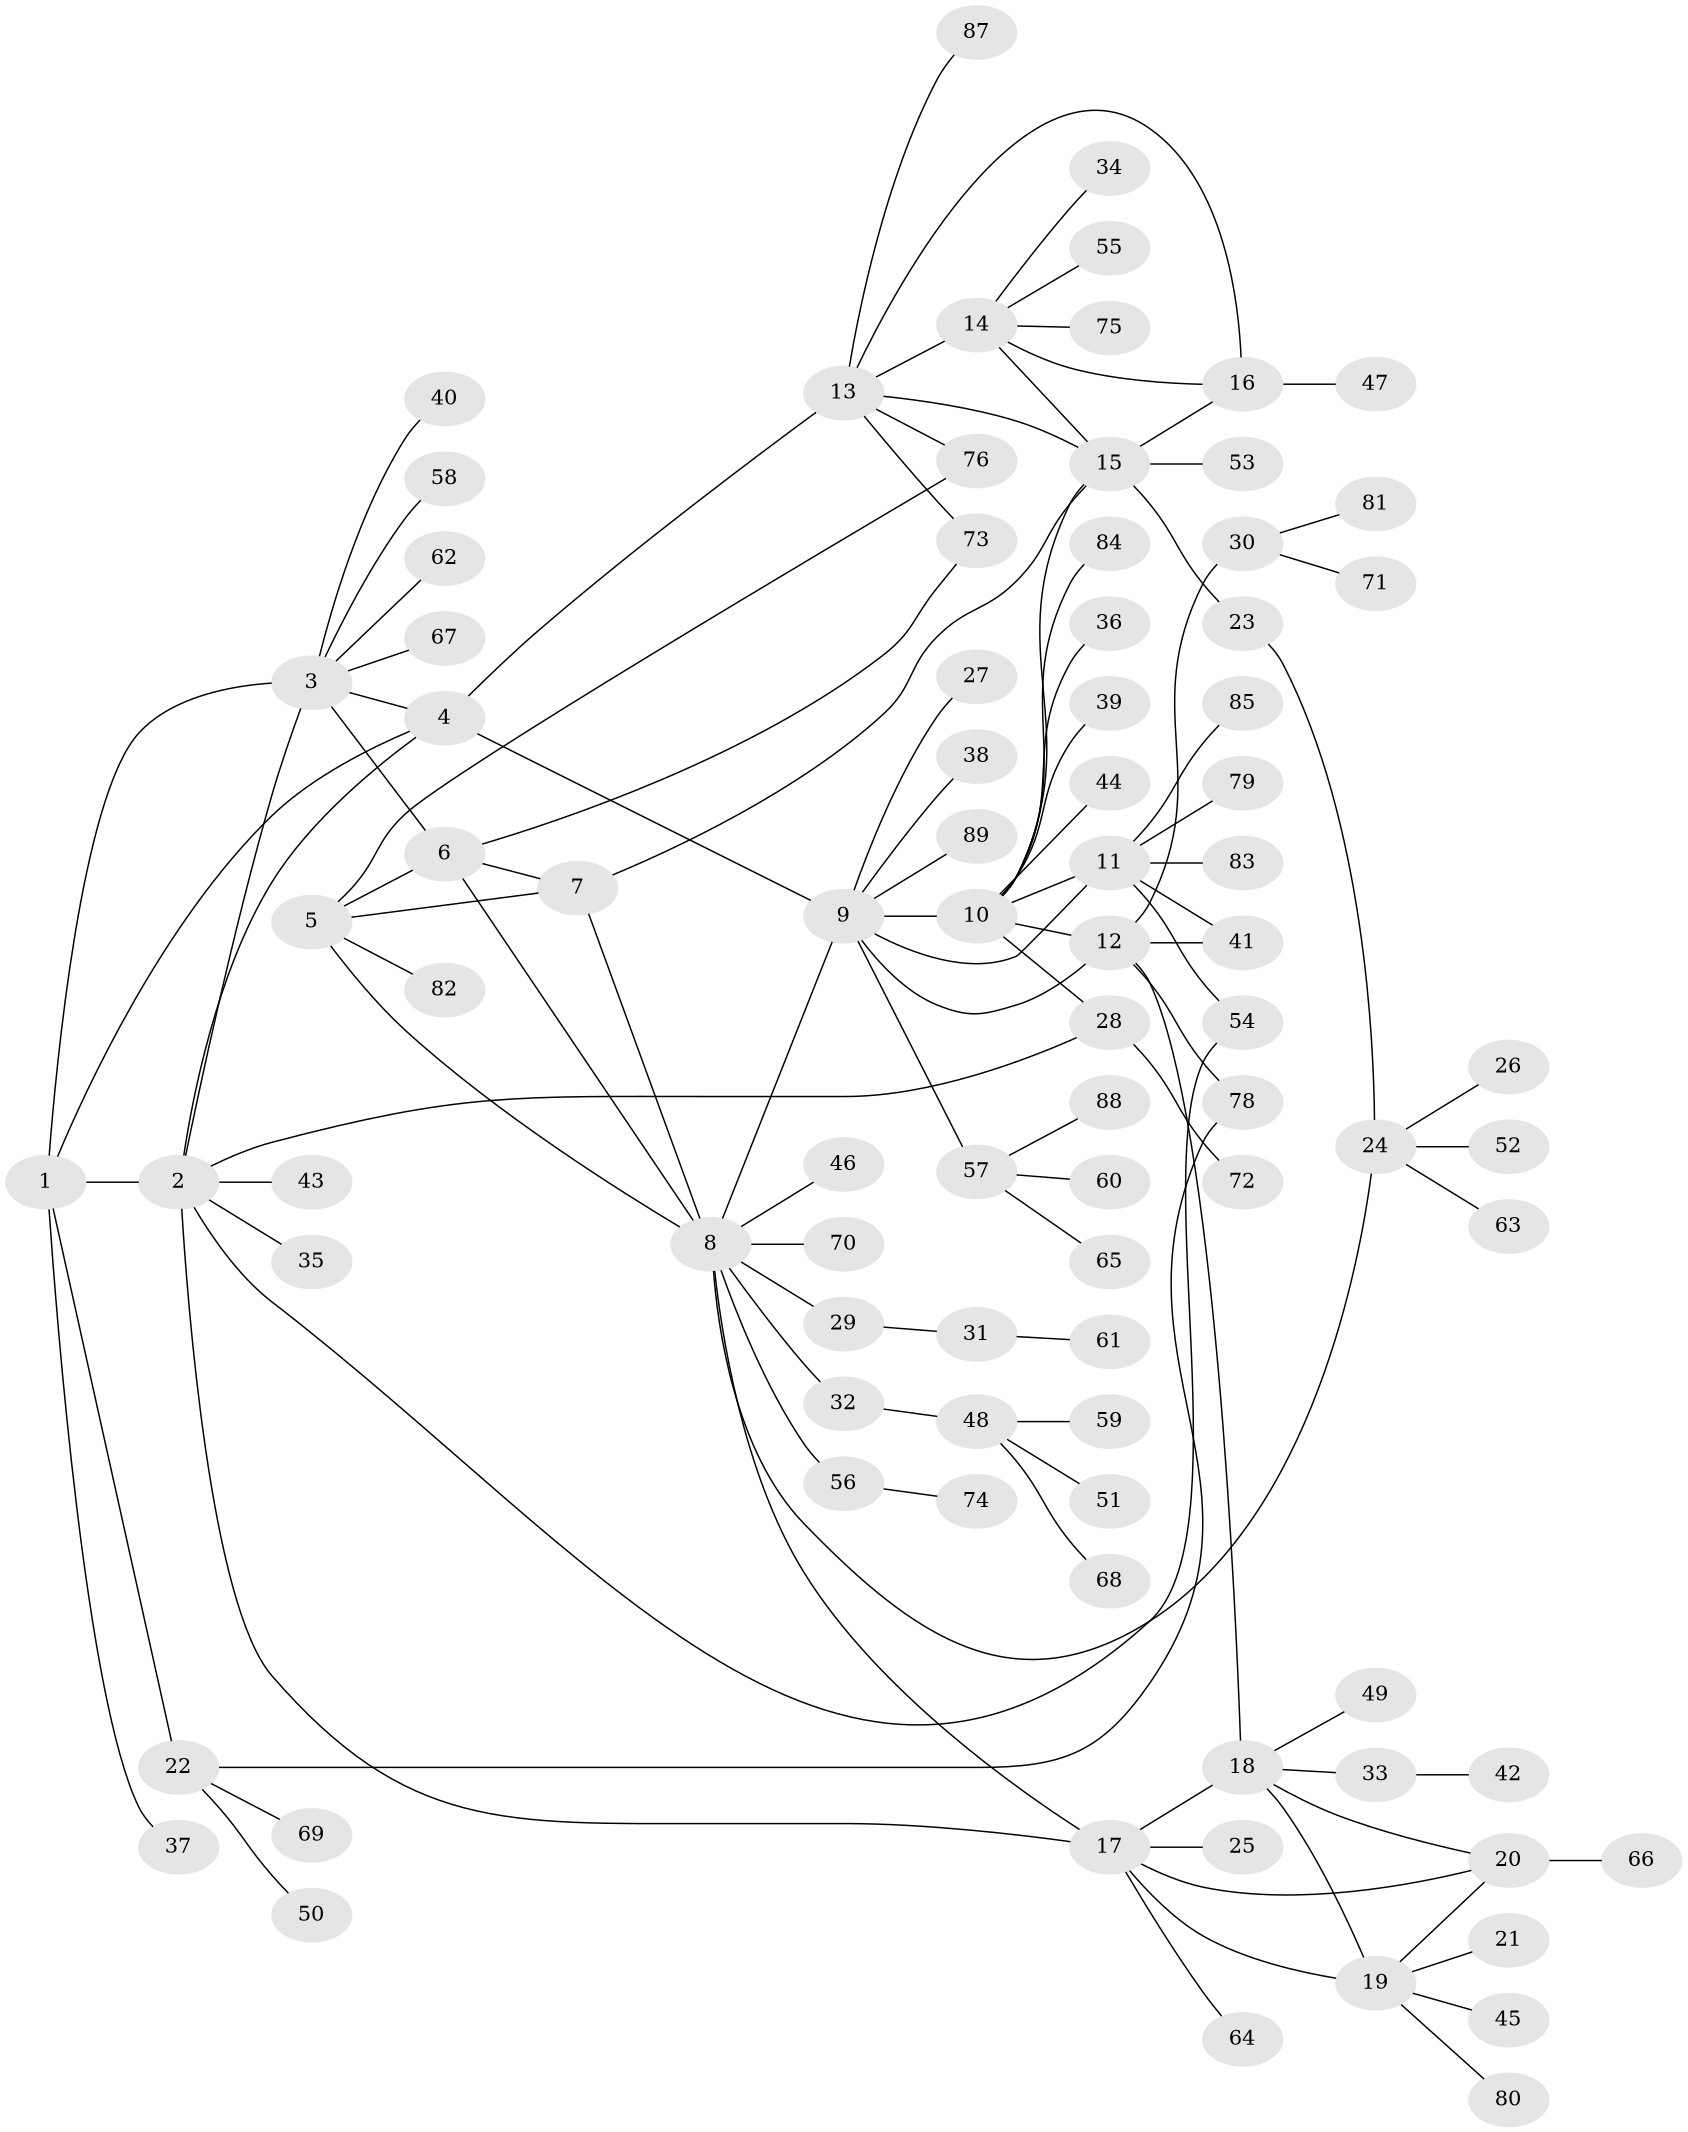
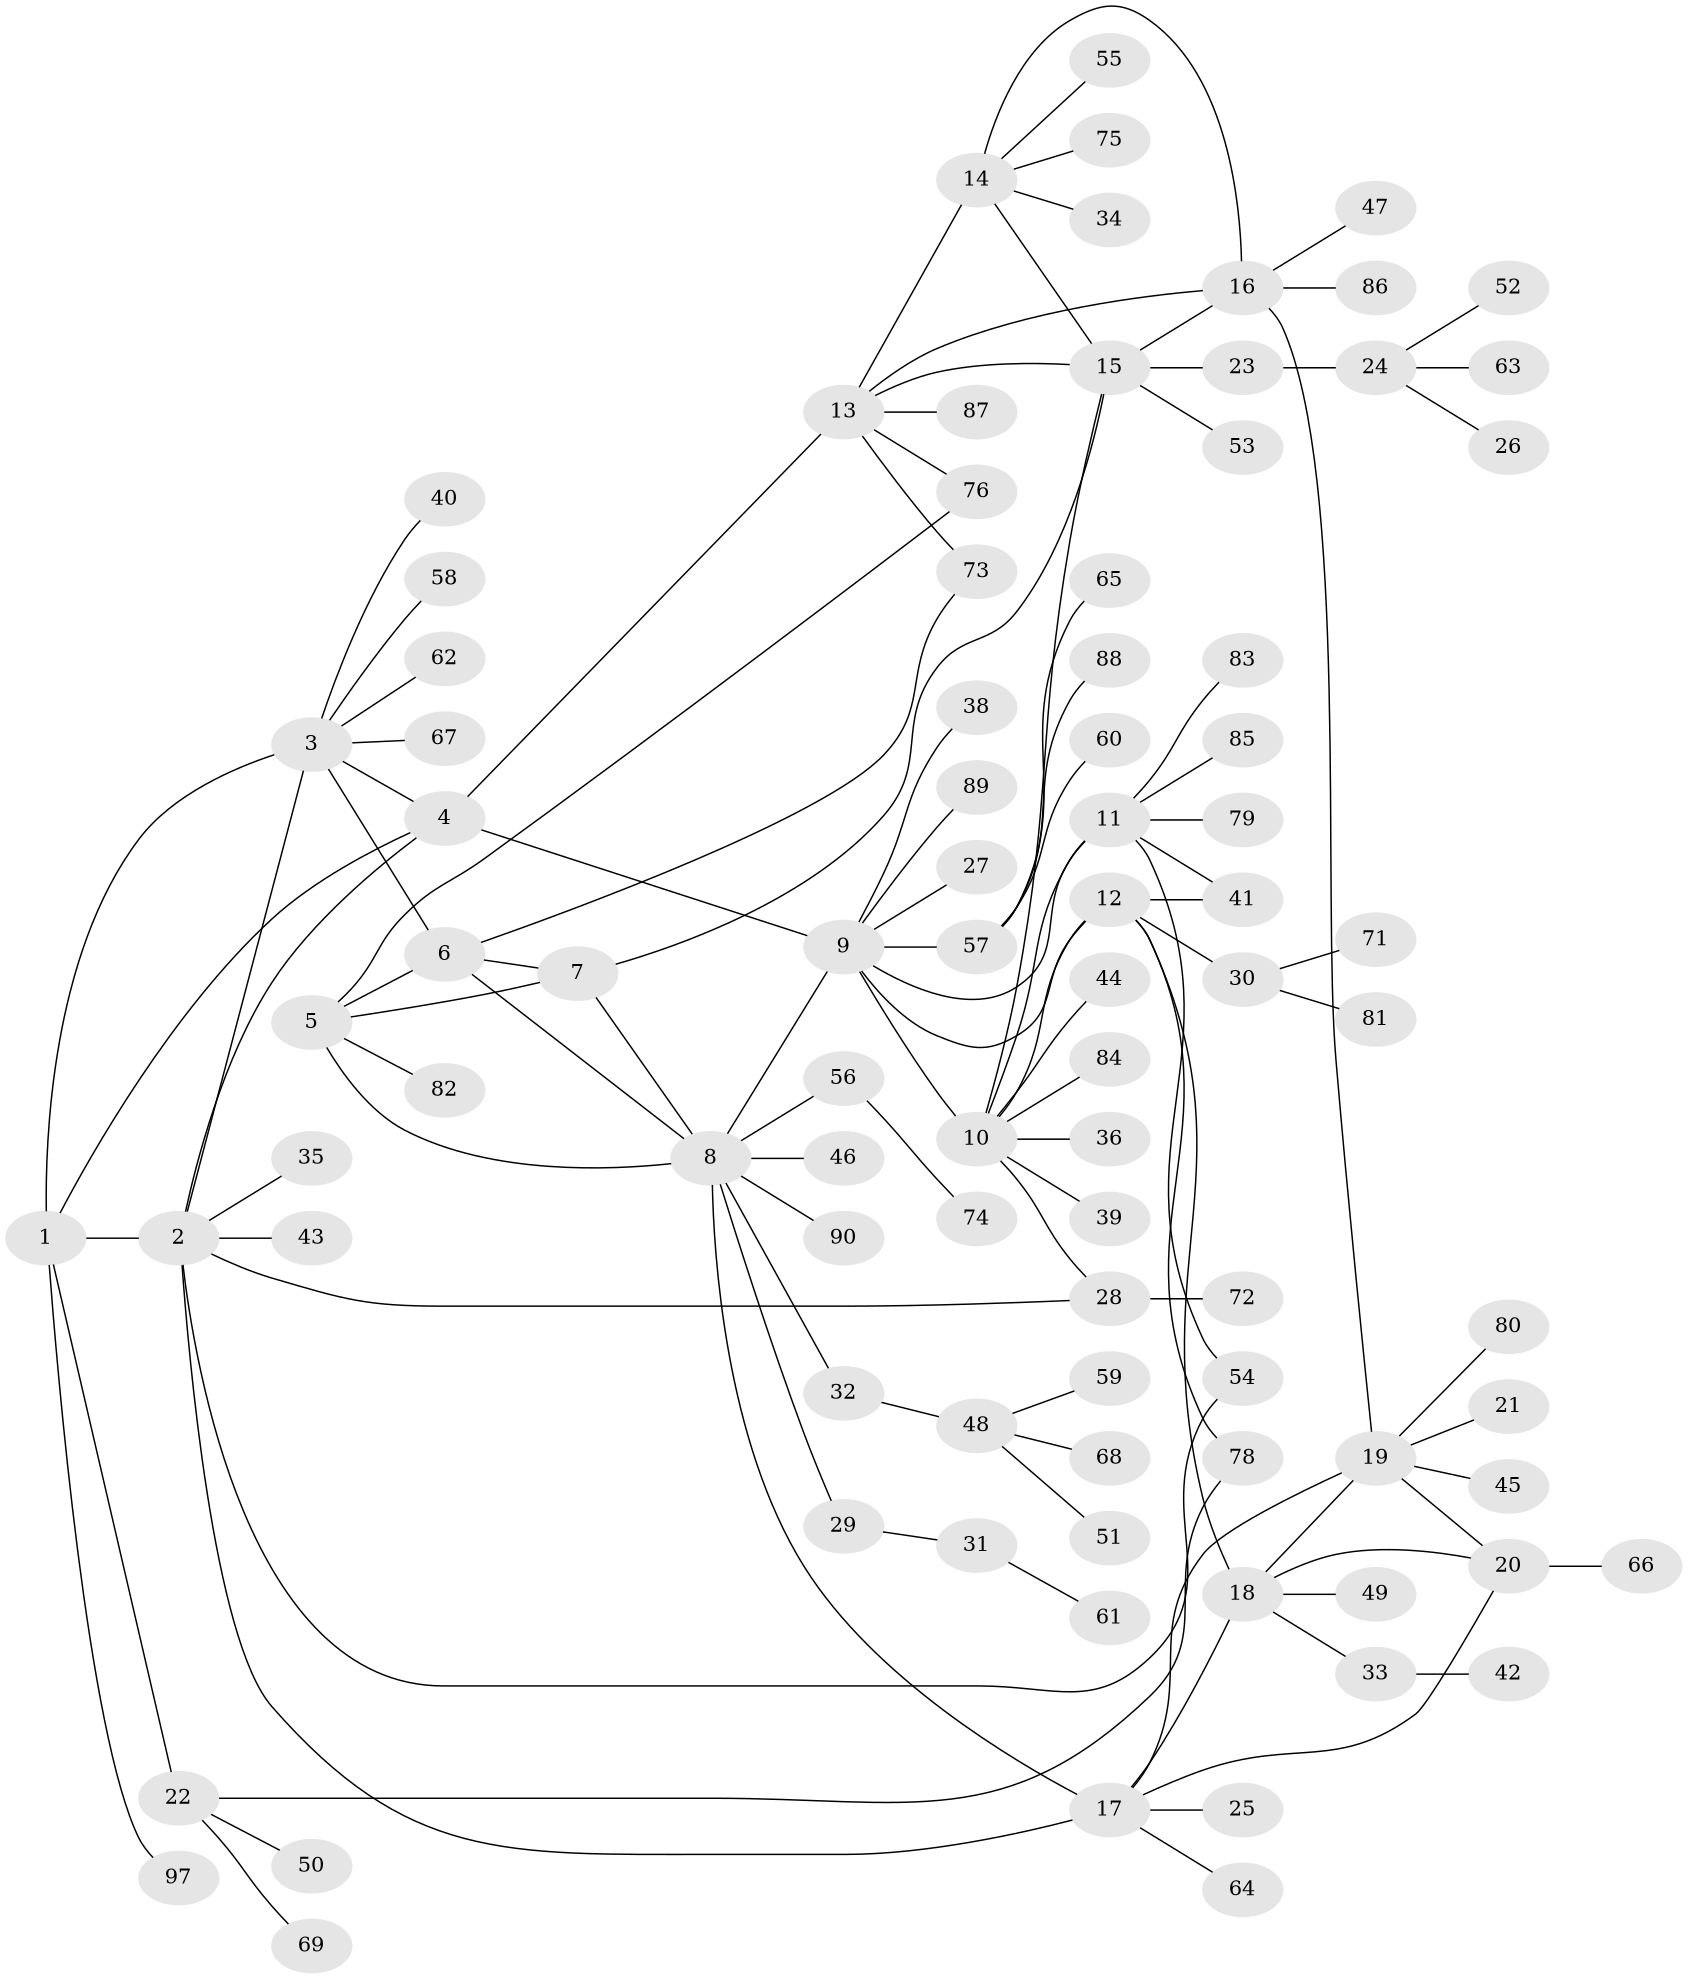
none -> (1376, 288)
none -> (1331, 866)
(844, 1244) -> (844, 1238)
(1078, 1652) -> none
(179, 1847) -> (179, 1878)
